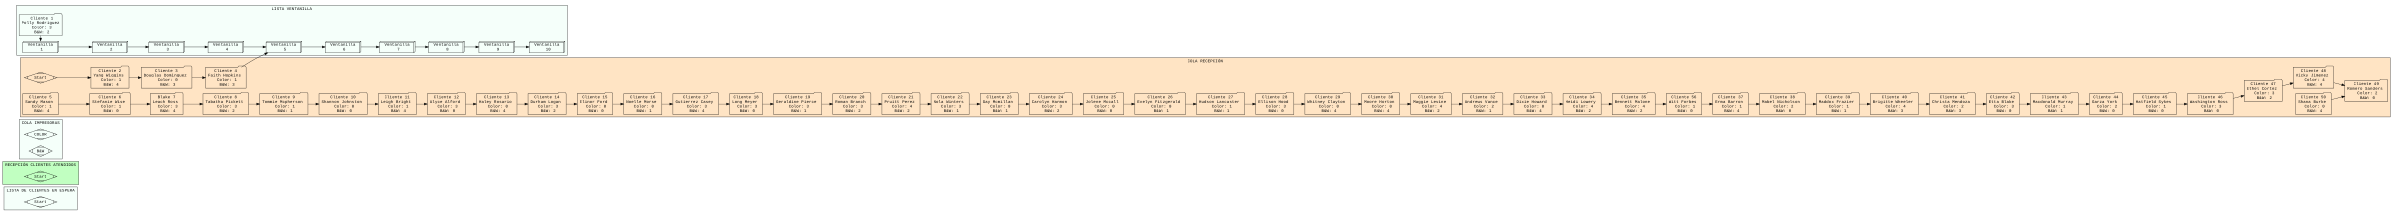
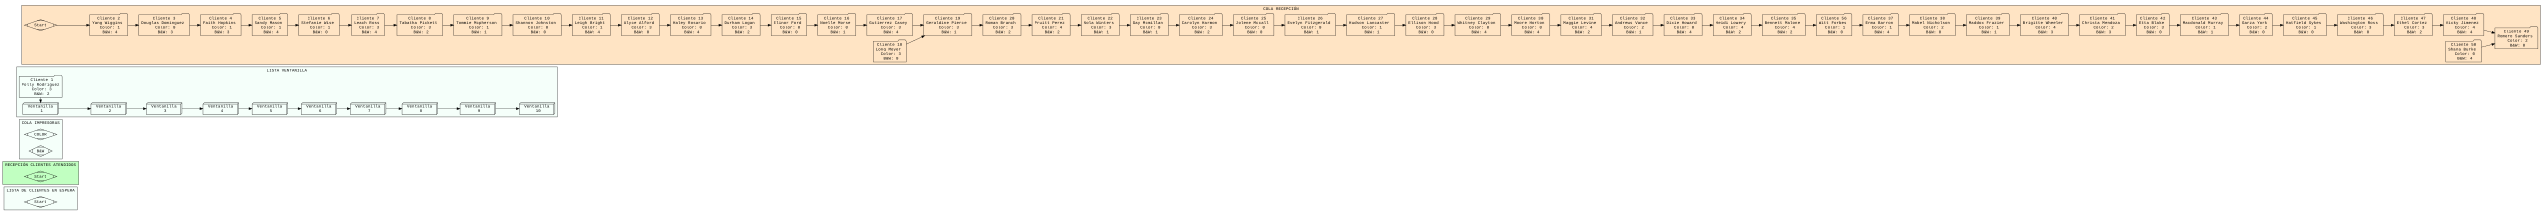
(253, 60) -> (245, 25)
(167, 104) -> (368, 25)
(723, 104) -> (917, 25)
